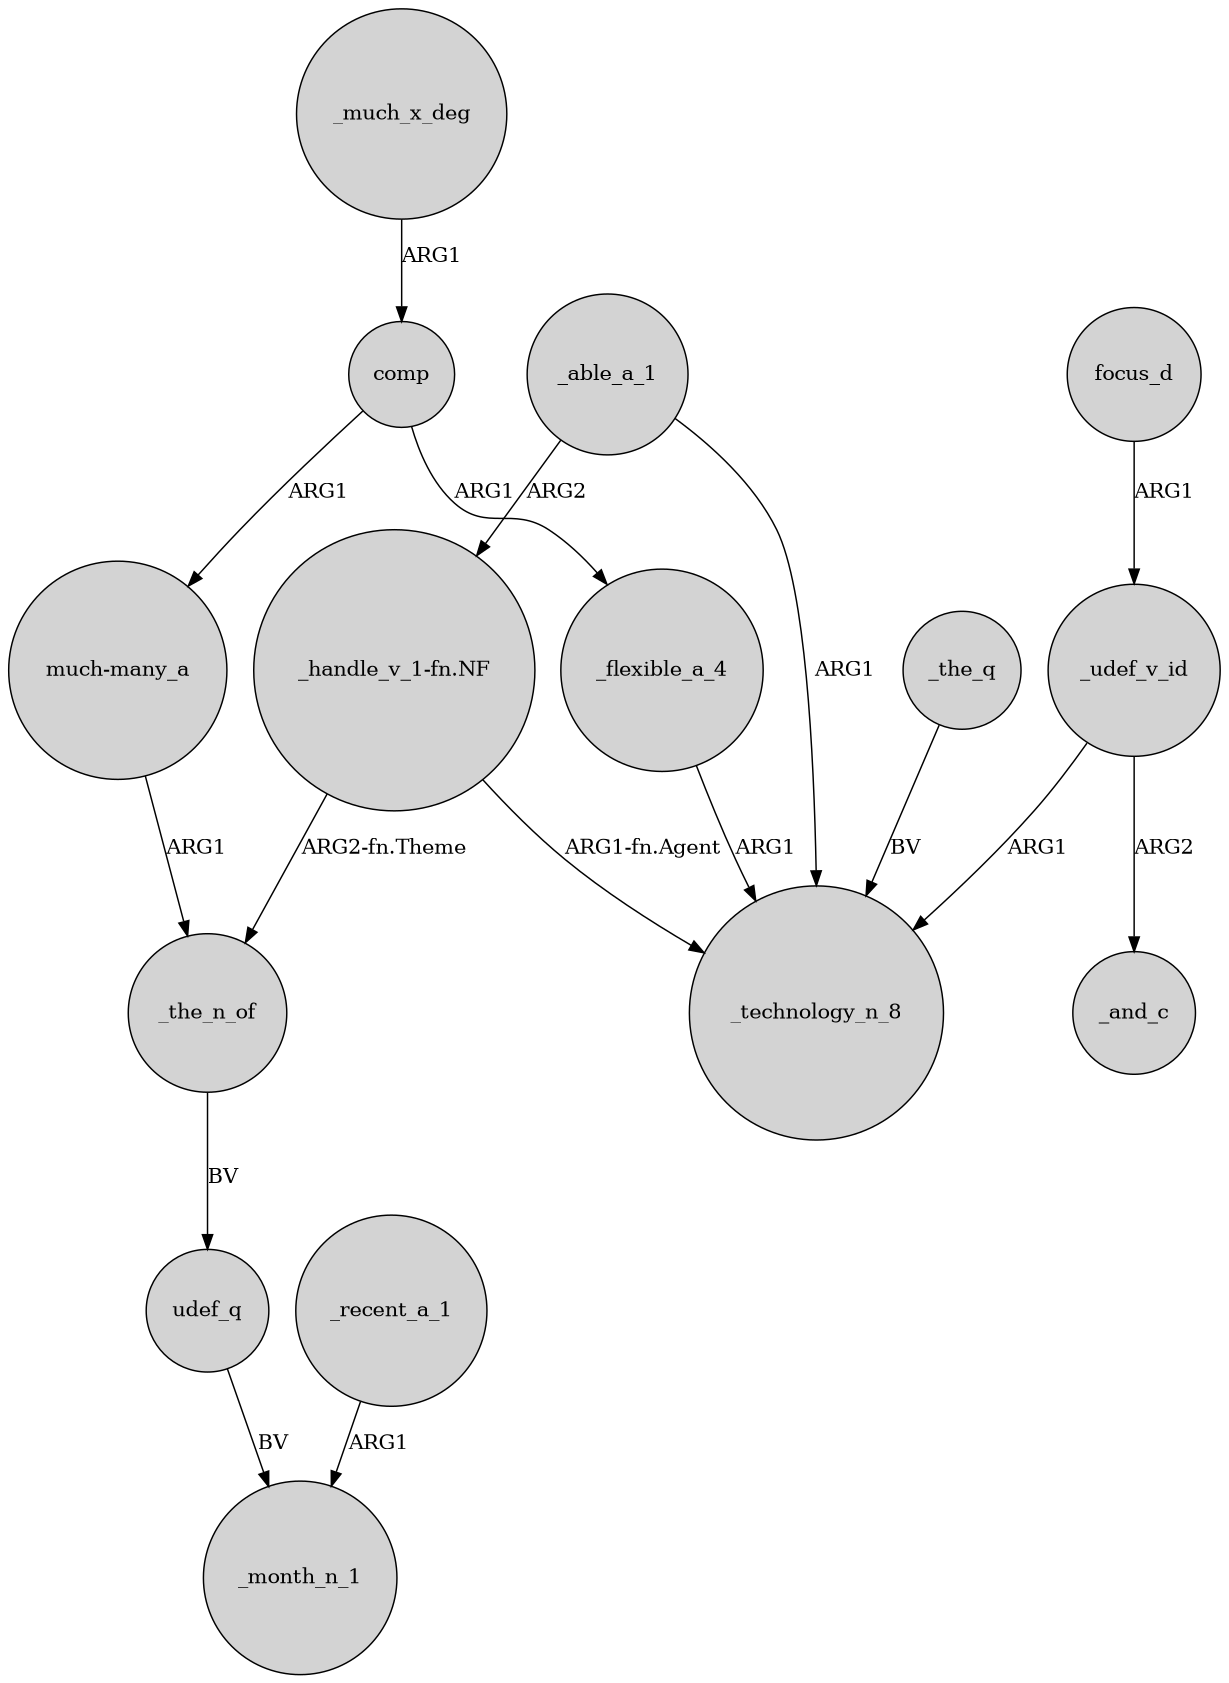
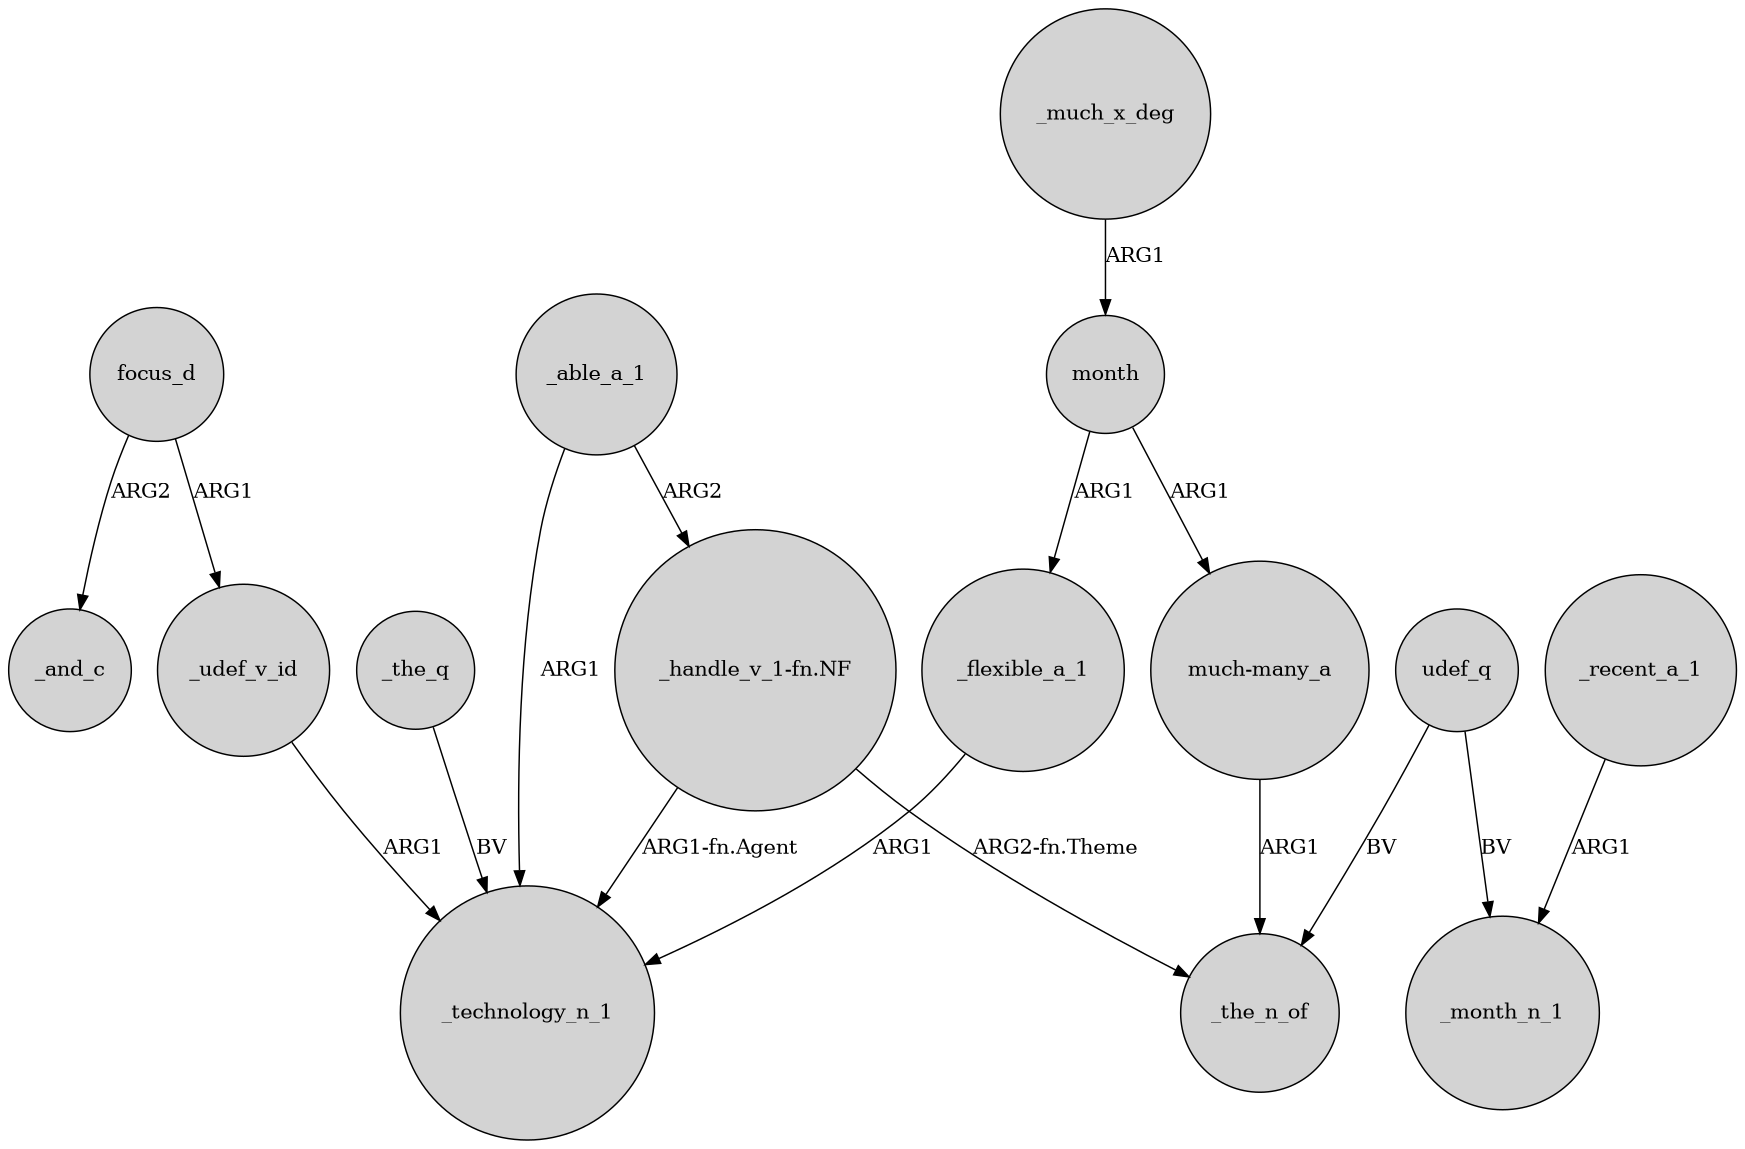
(402, 374) -> (1105, 374)
(662, 670) -> (1023, 670)
(1134, 847) -> (102, 514)
(816, 1013) -> (527, 1013)
(208, 1164) -> (1371, 830)
